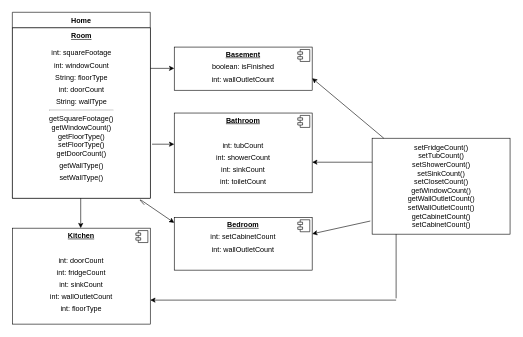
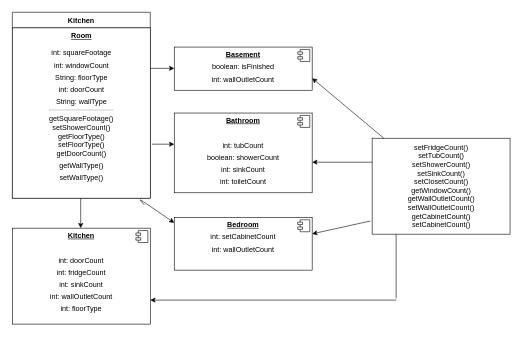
(81, 20) -> (81, 20)
(82, 113) -> (82, 113)
(204, 113) -> (212, 113)
